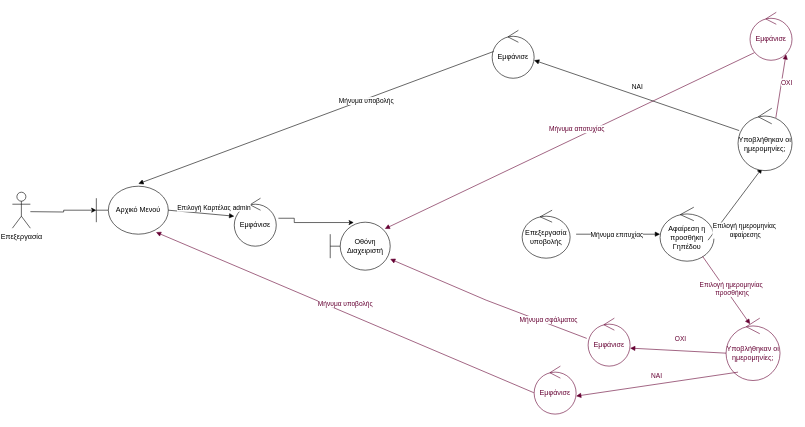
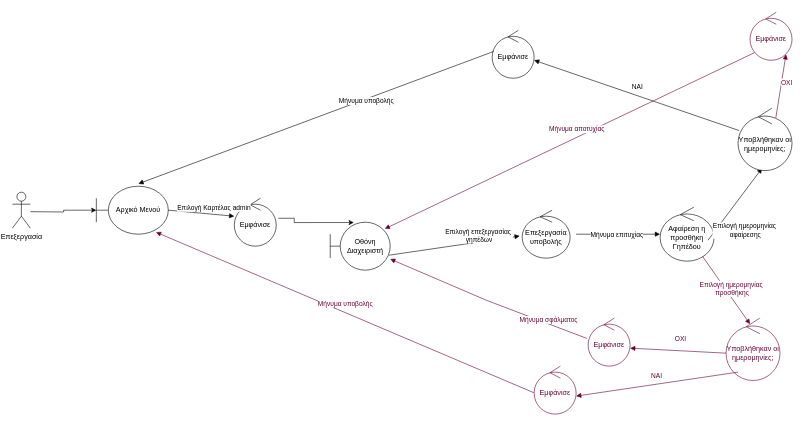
none -> (442, 248)
